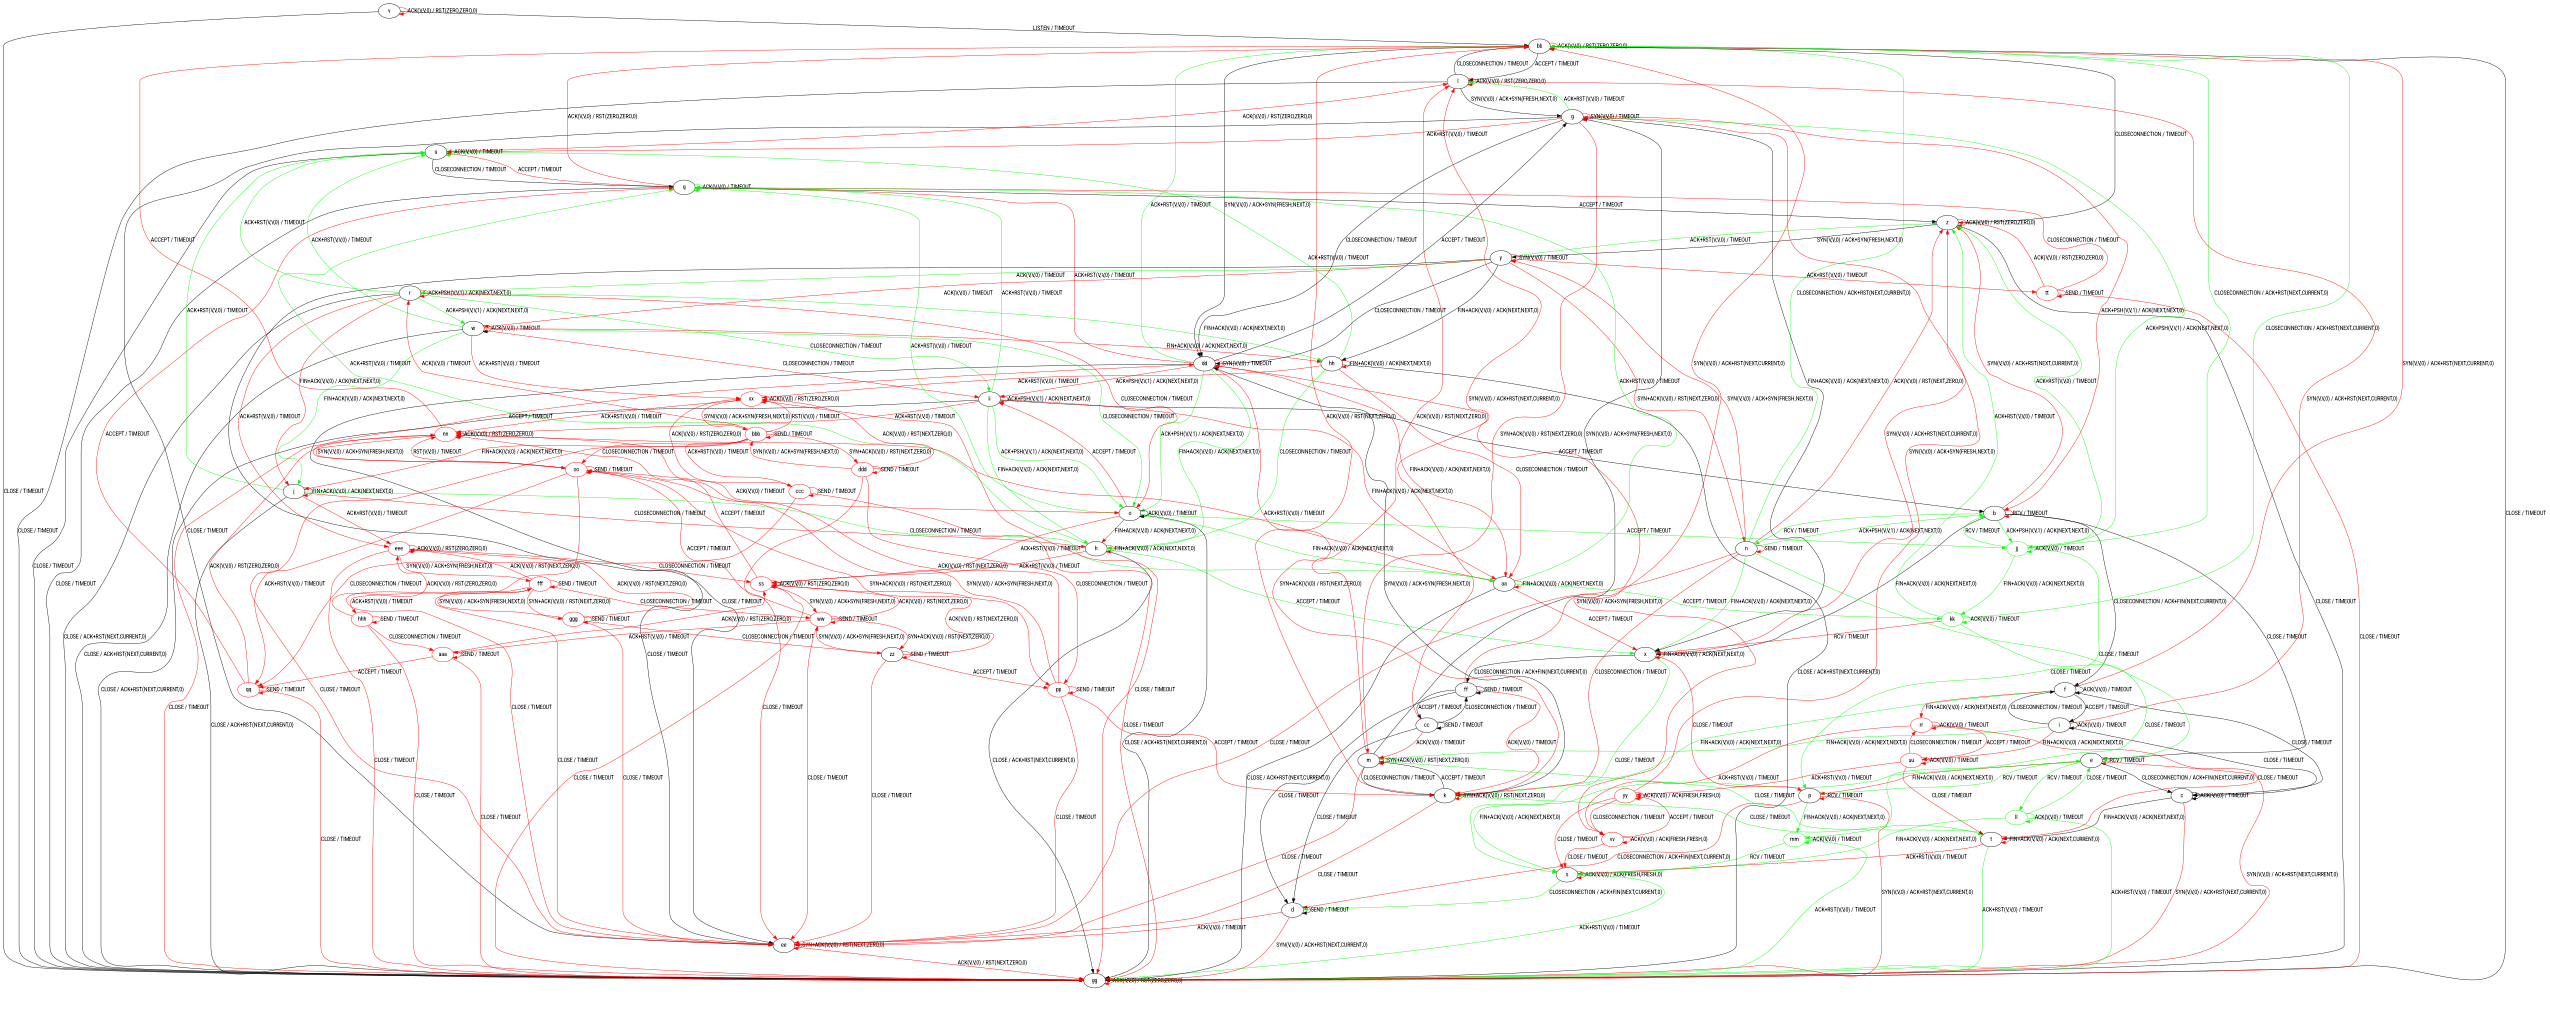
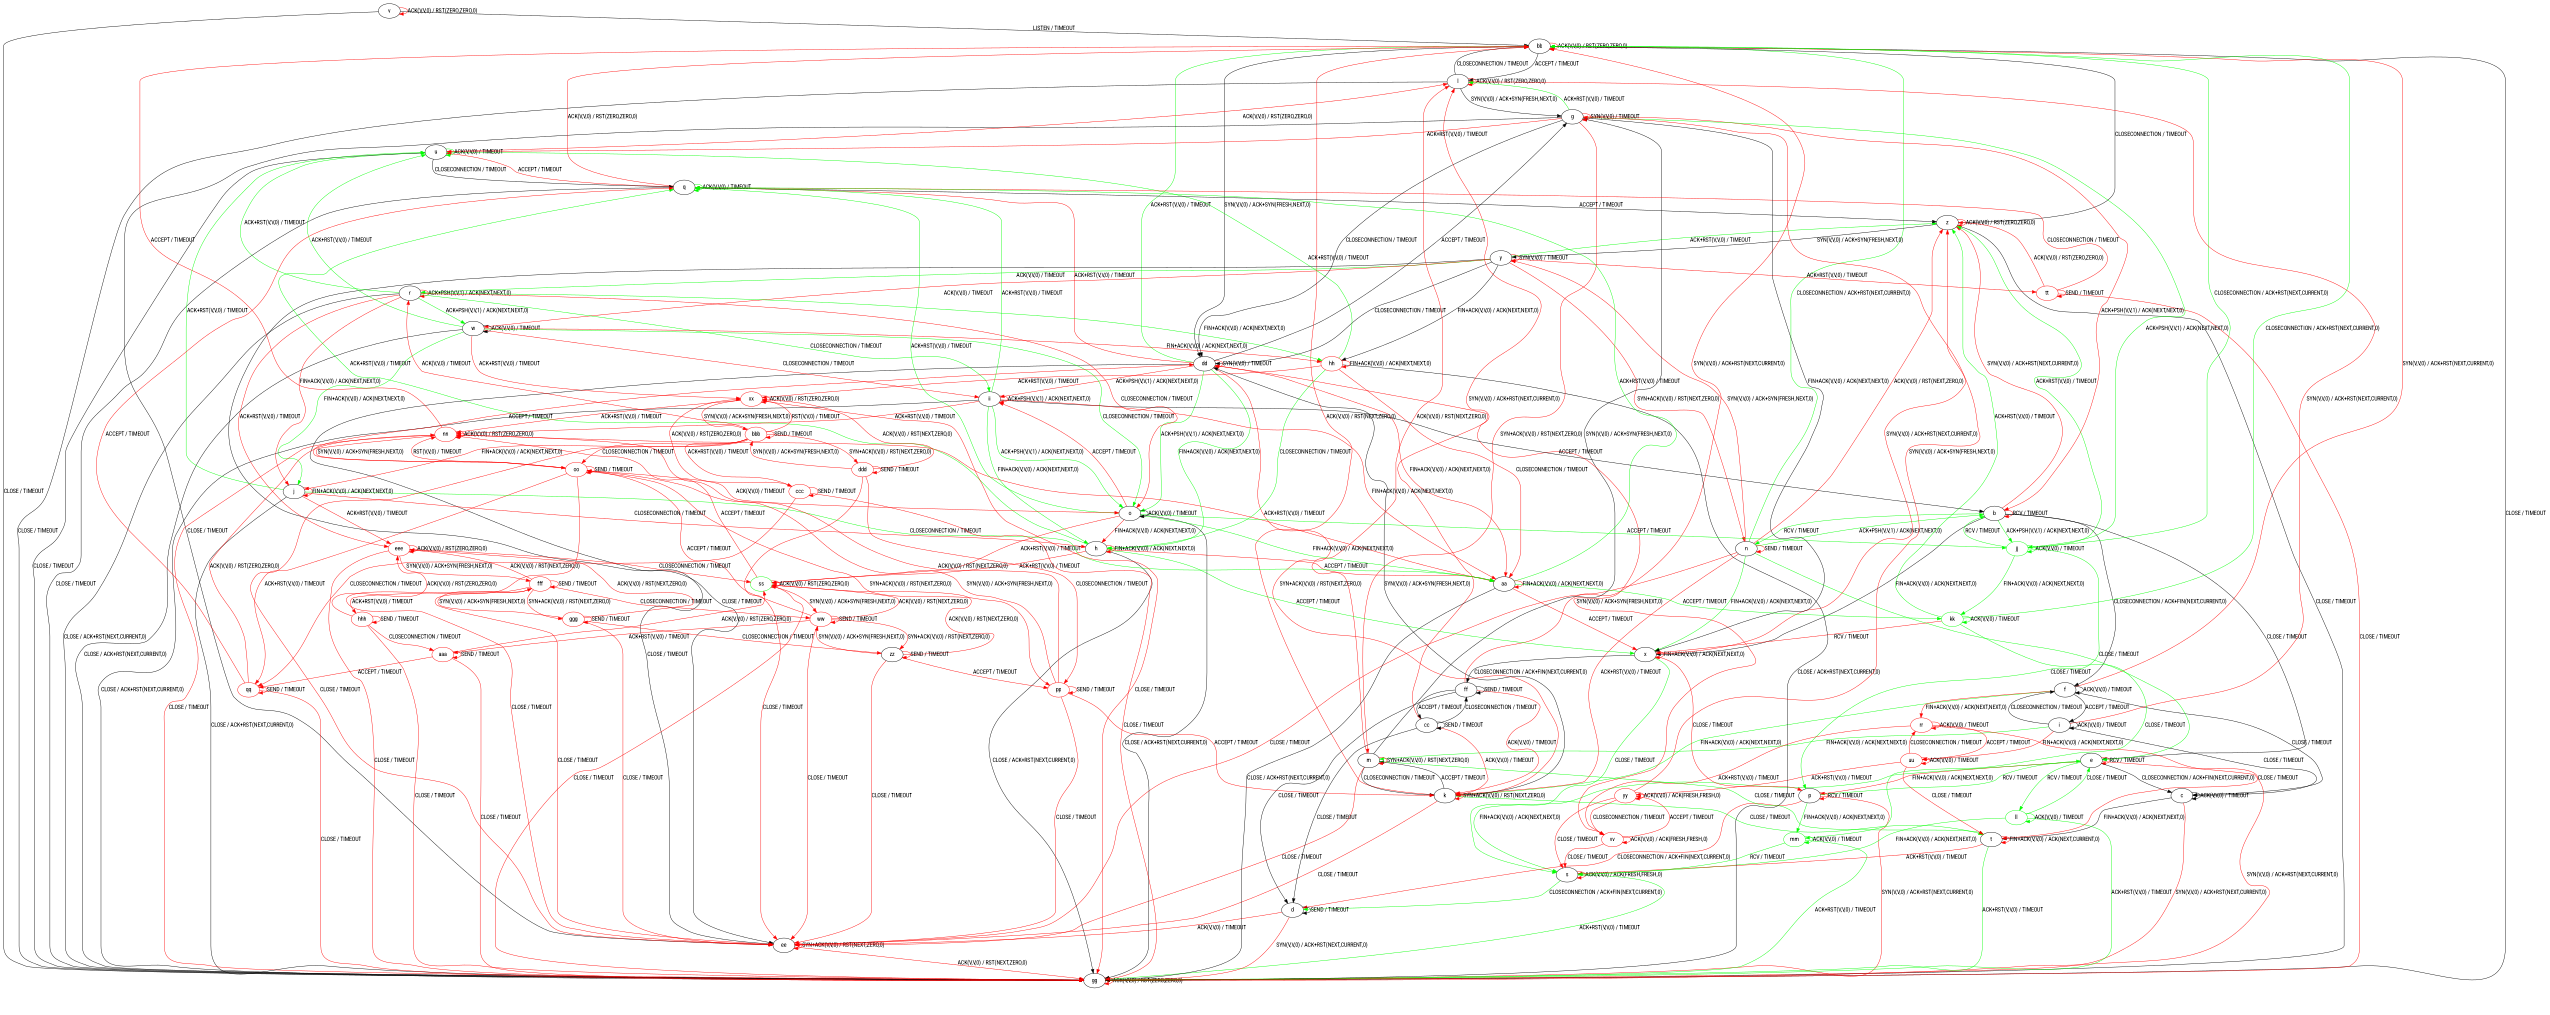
(1332, 364) -> (1332, 364)
none -> (1290, 561)
(761, 584) -> (761, 584)
(1631, 672) -> (1631, 672)
(1406, 749) -> (1482, 758)
